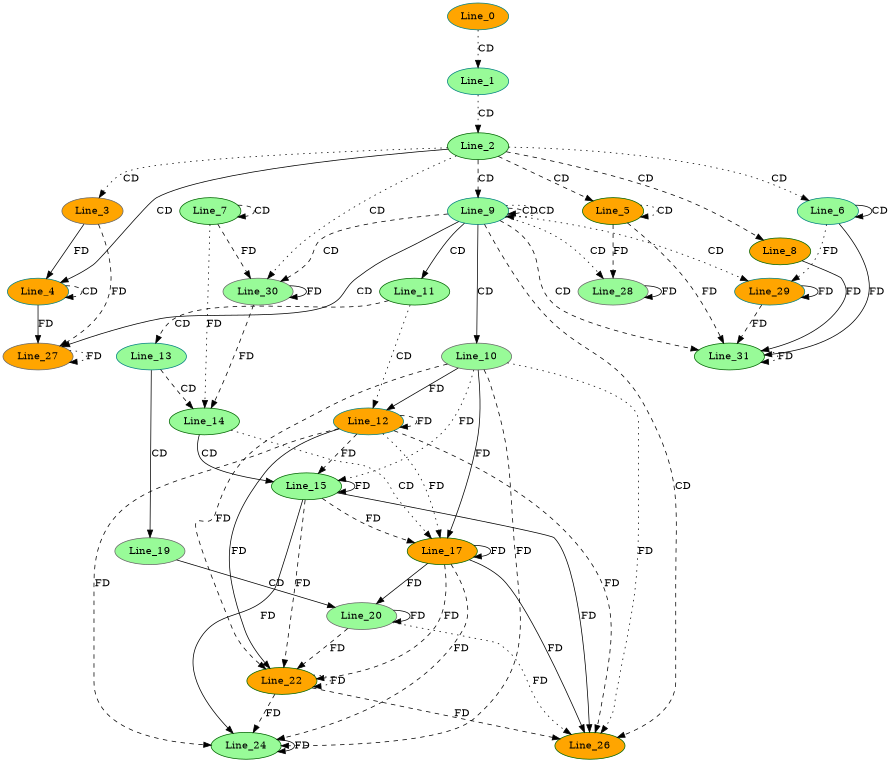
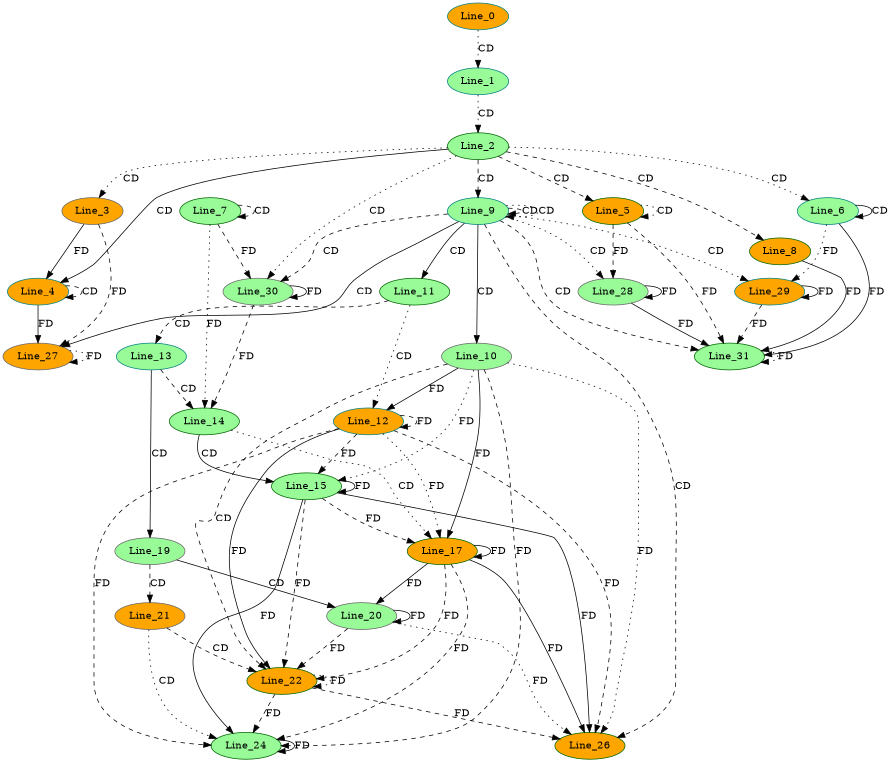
none -> (666, 323)
(224, 519) -> (224, 519)
none -> (150, 616)
